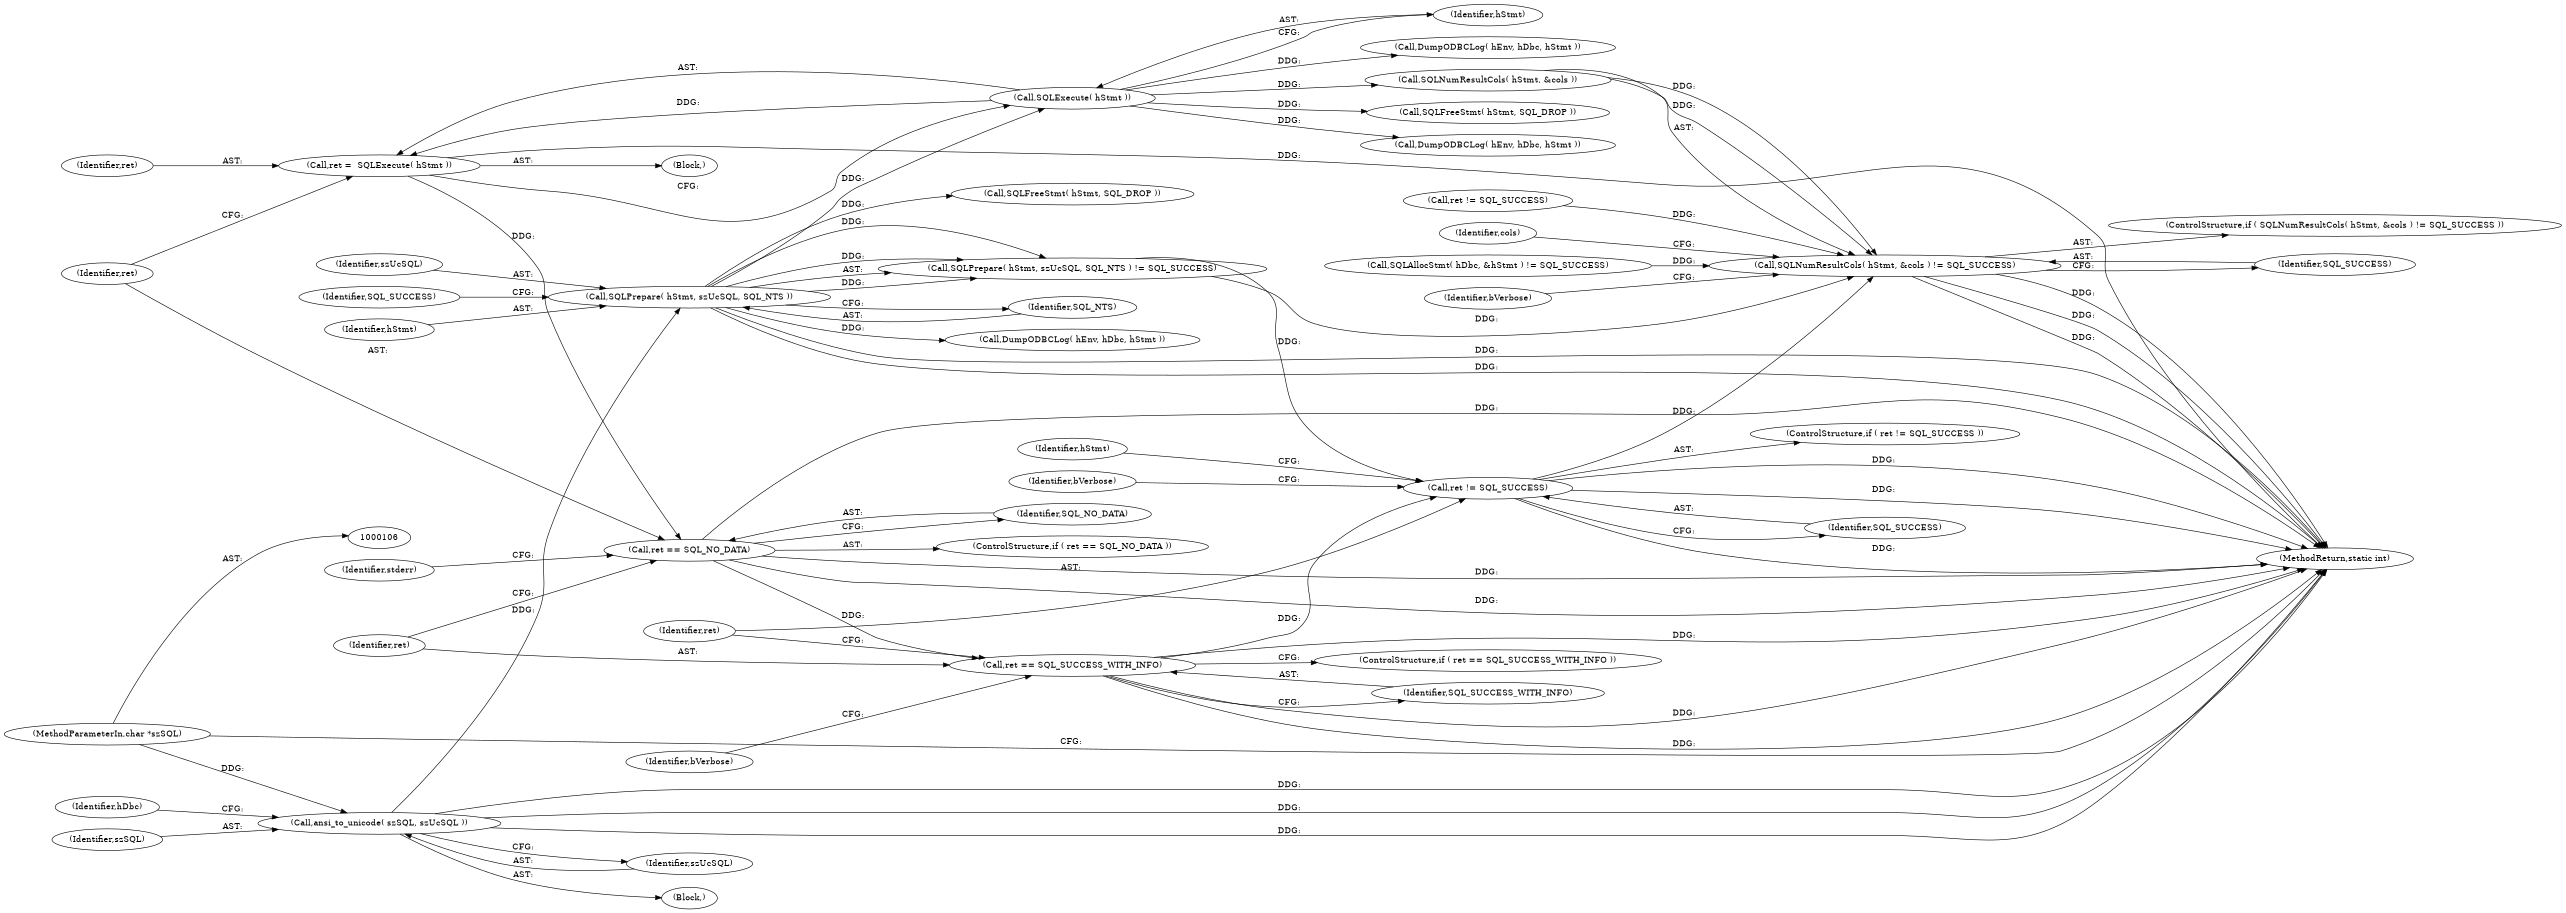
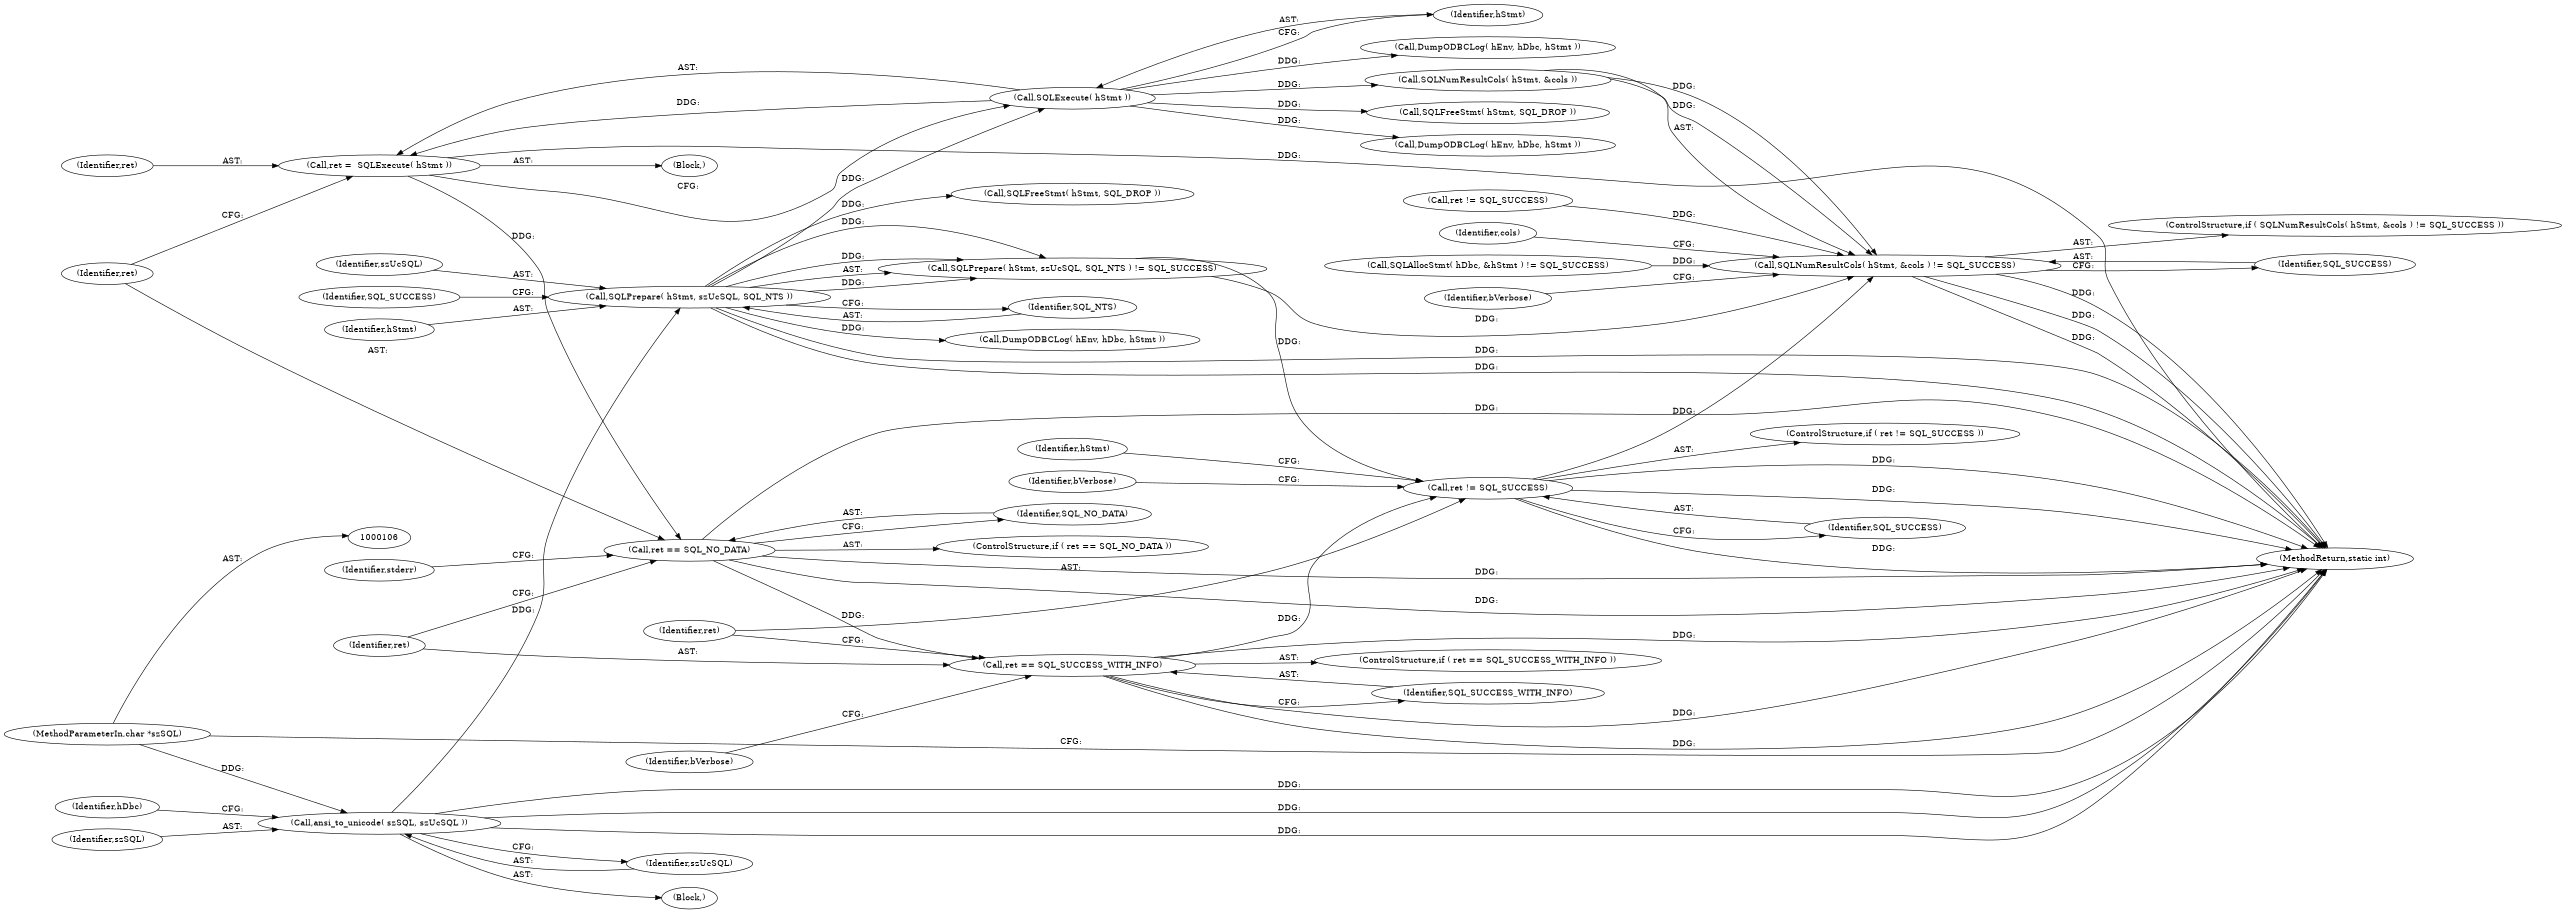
(1291, 658) -> (1291, 658)
